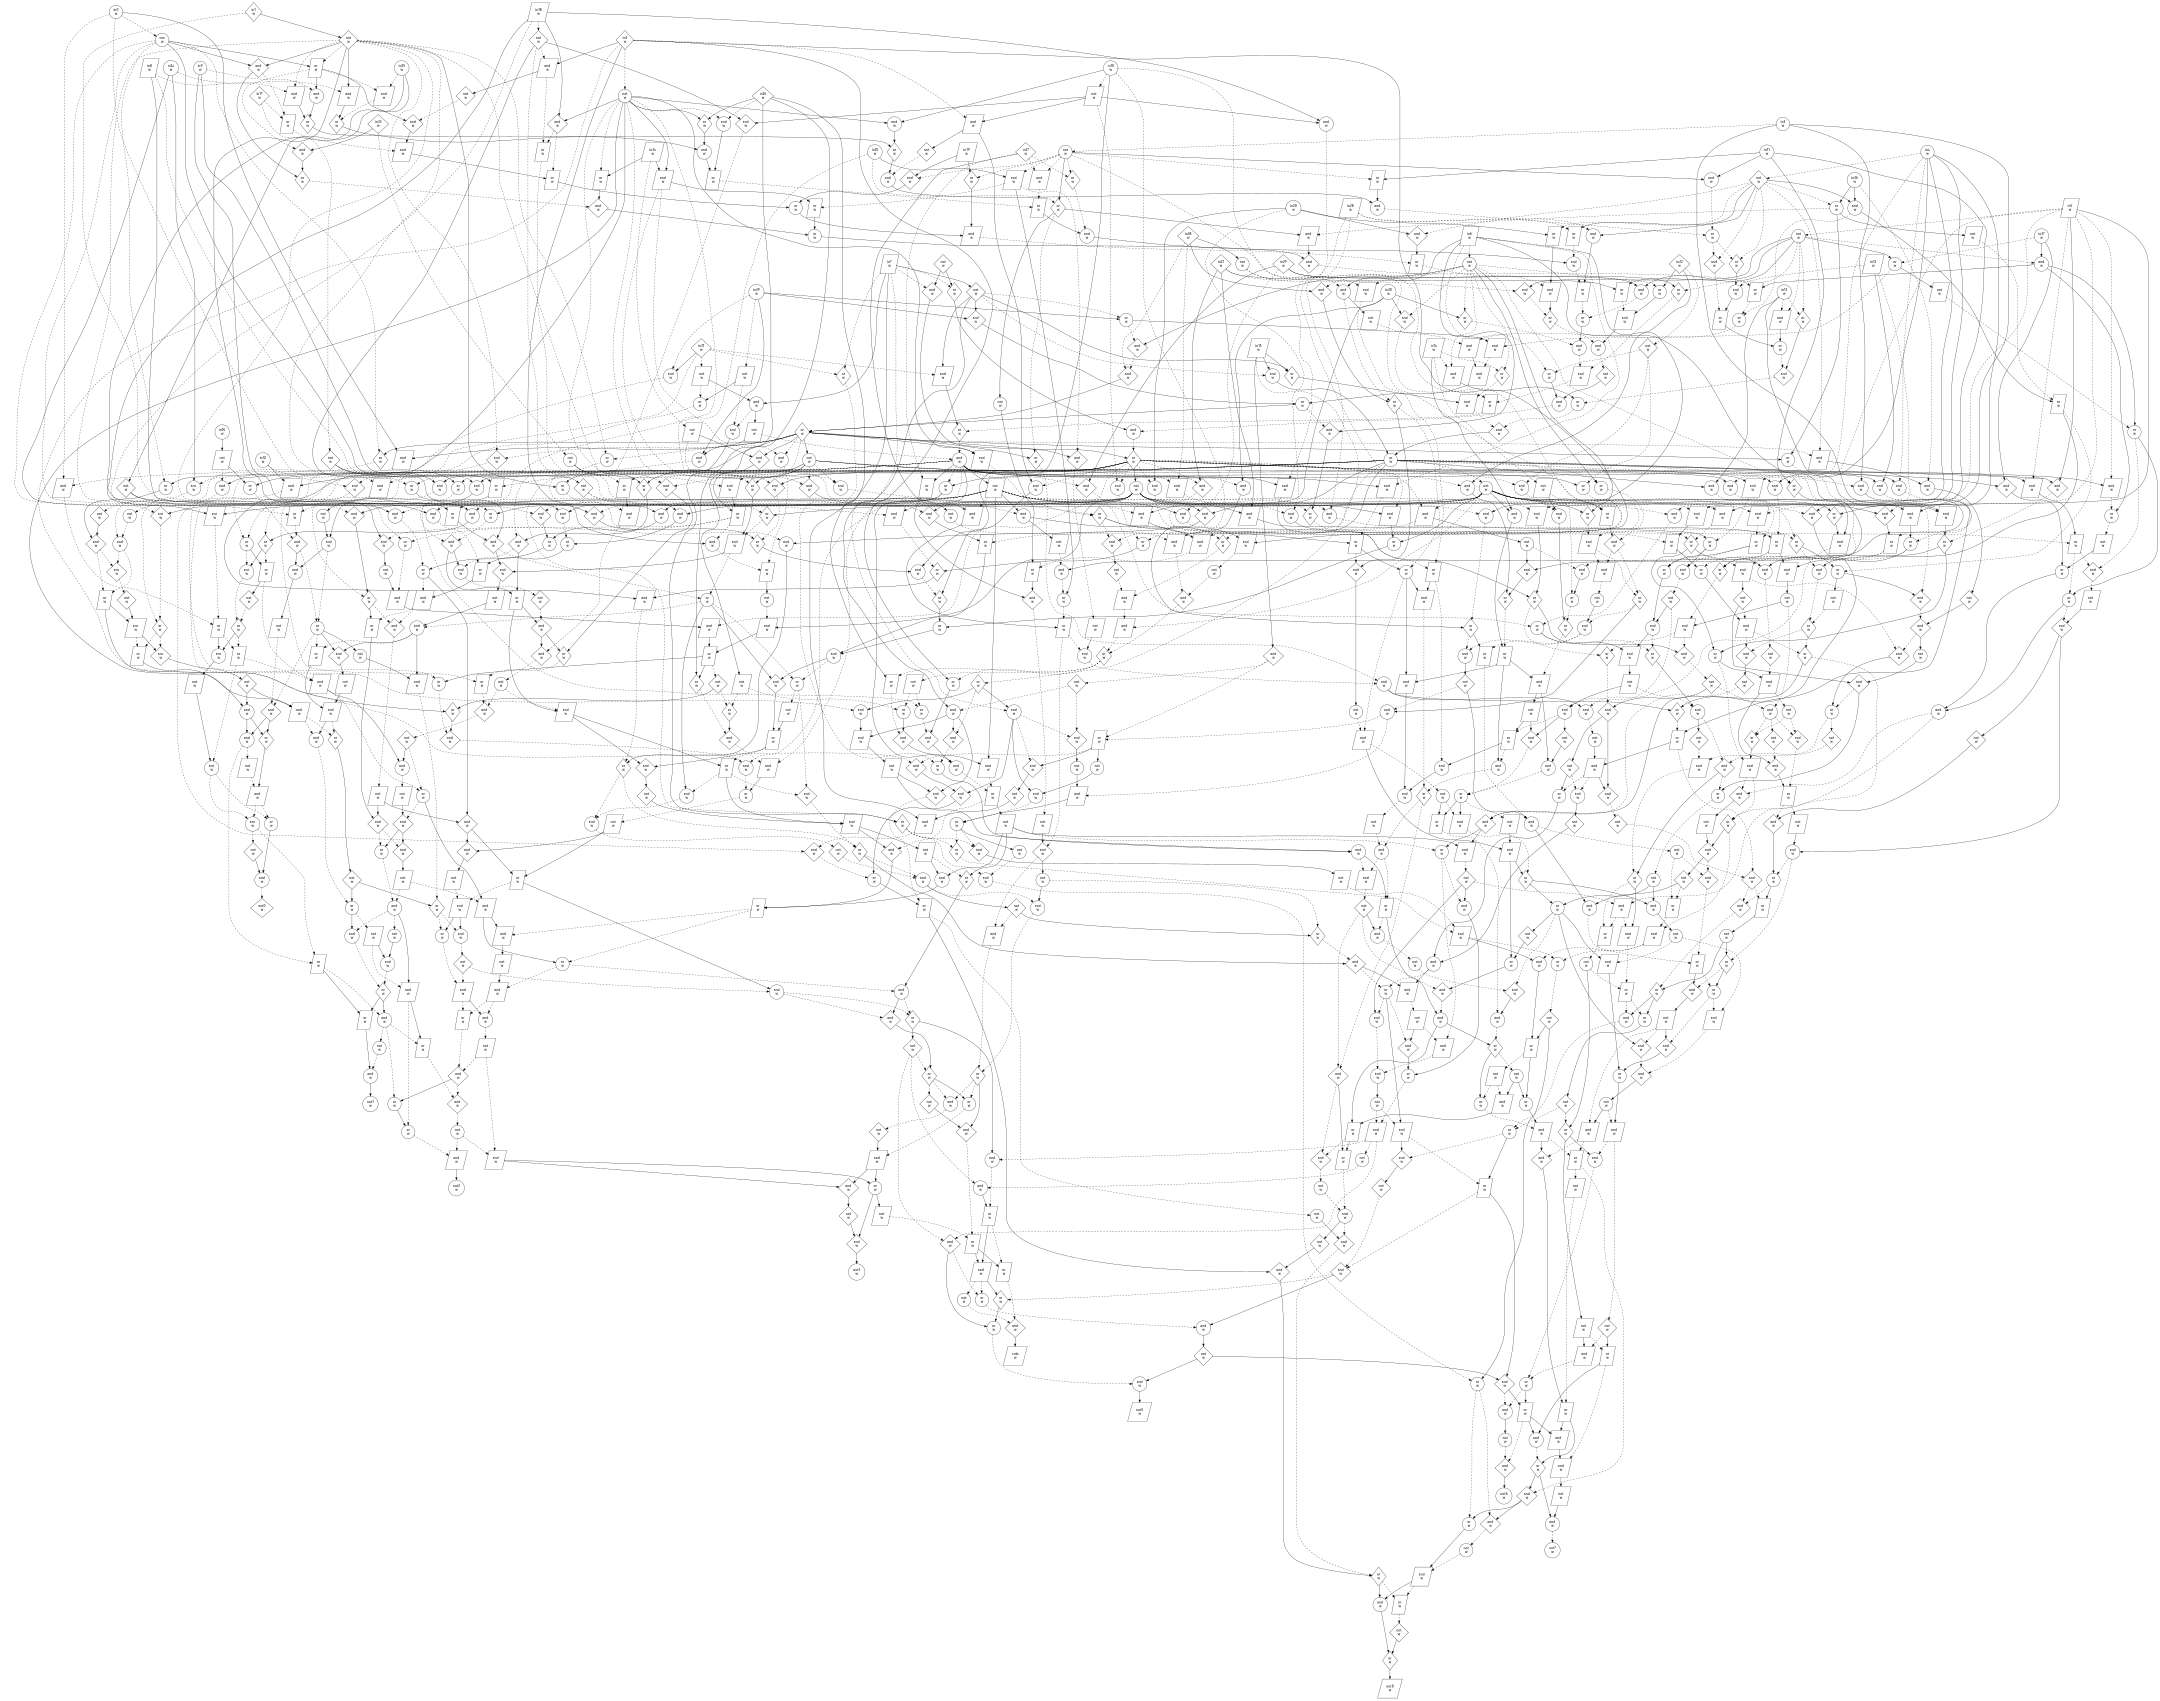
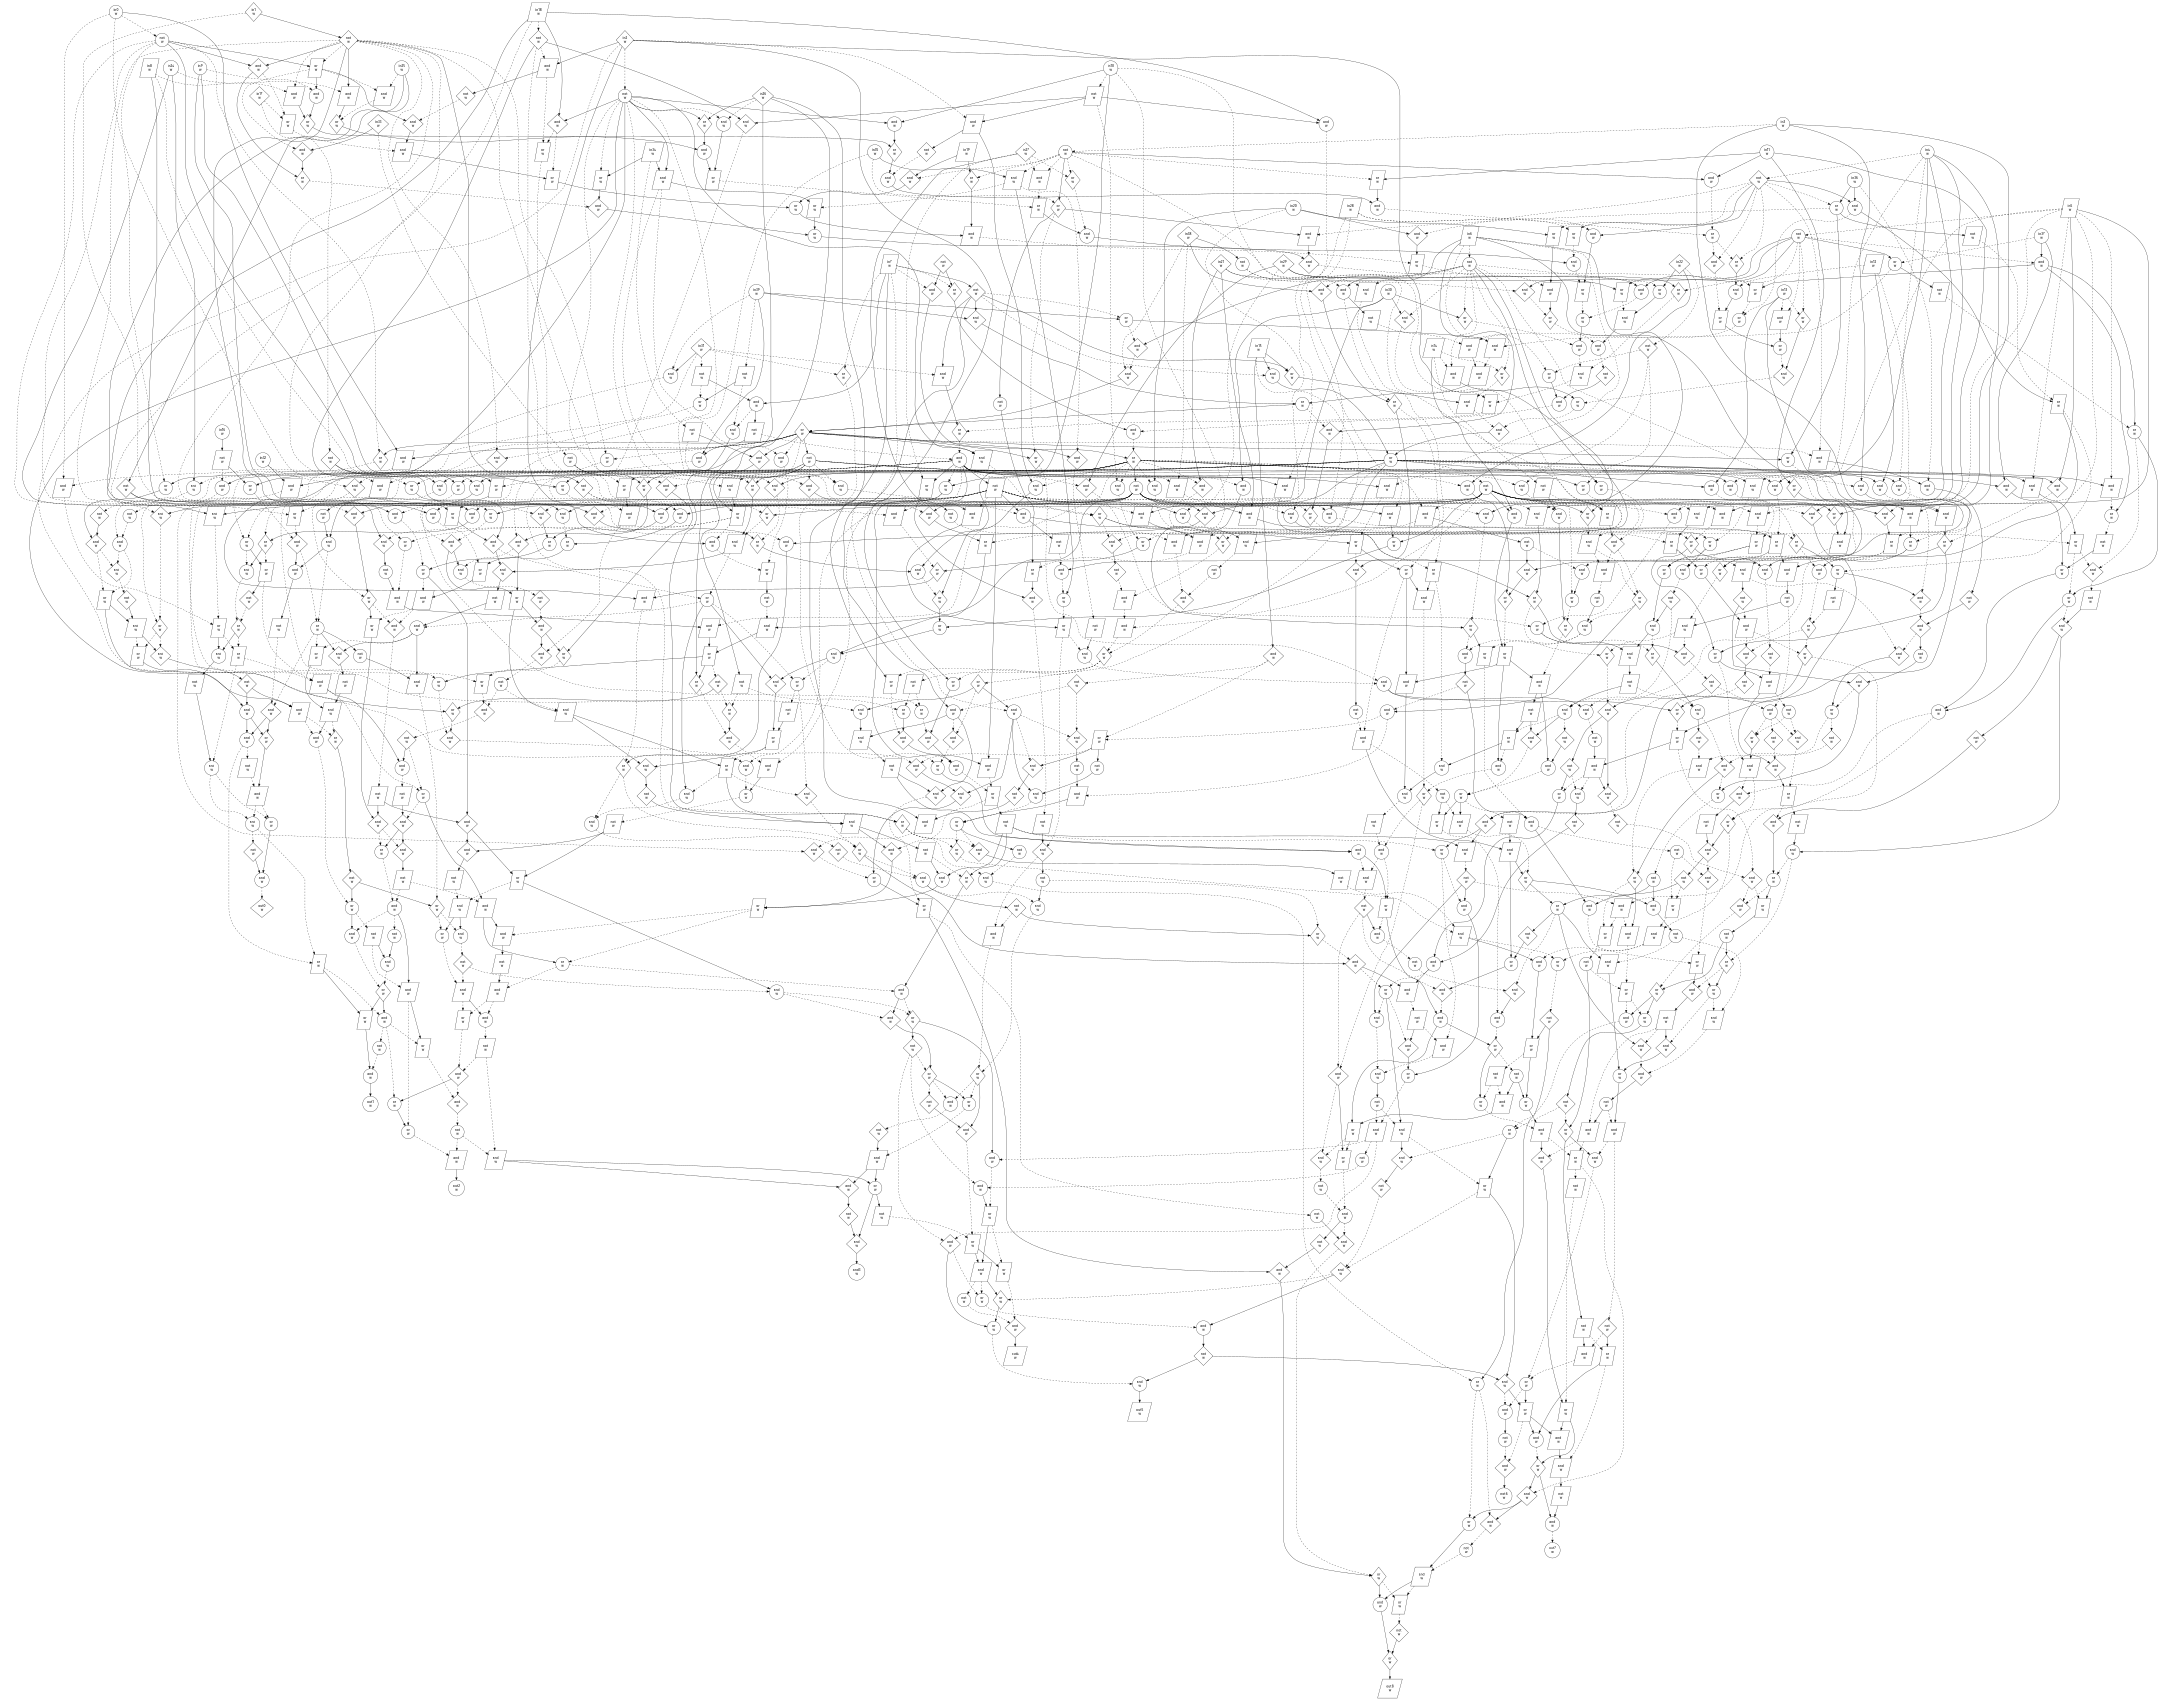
(857, 1272) -> (857, 1272)
